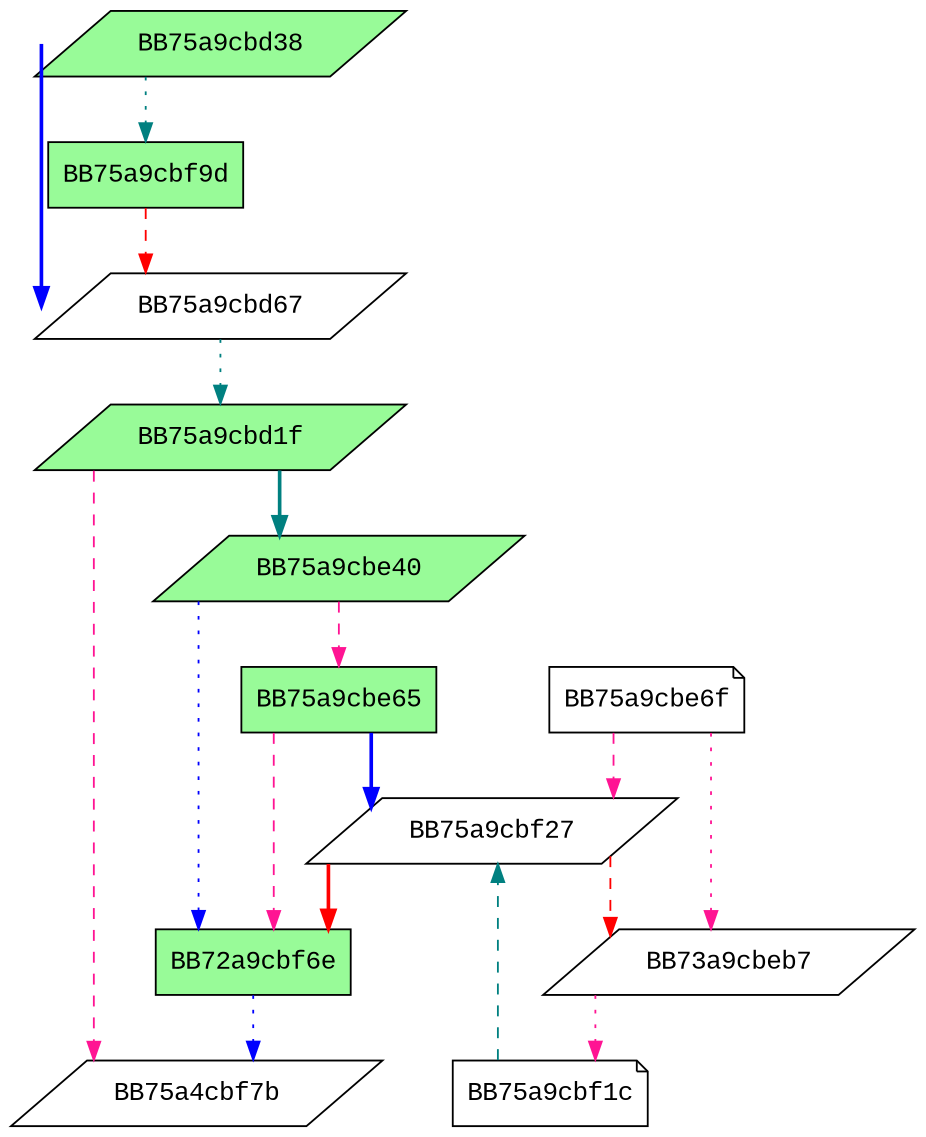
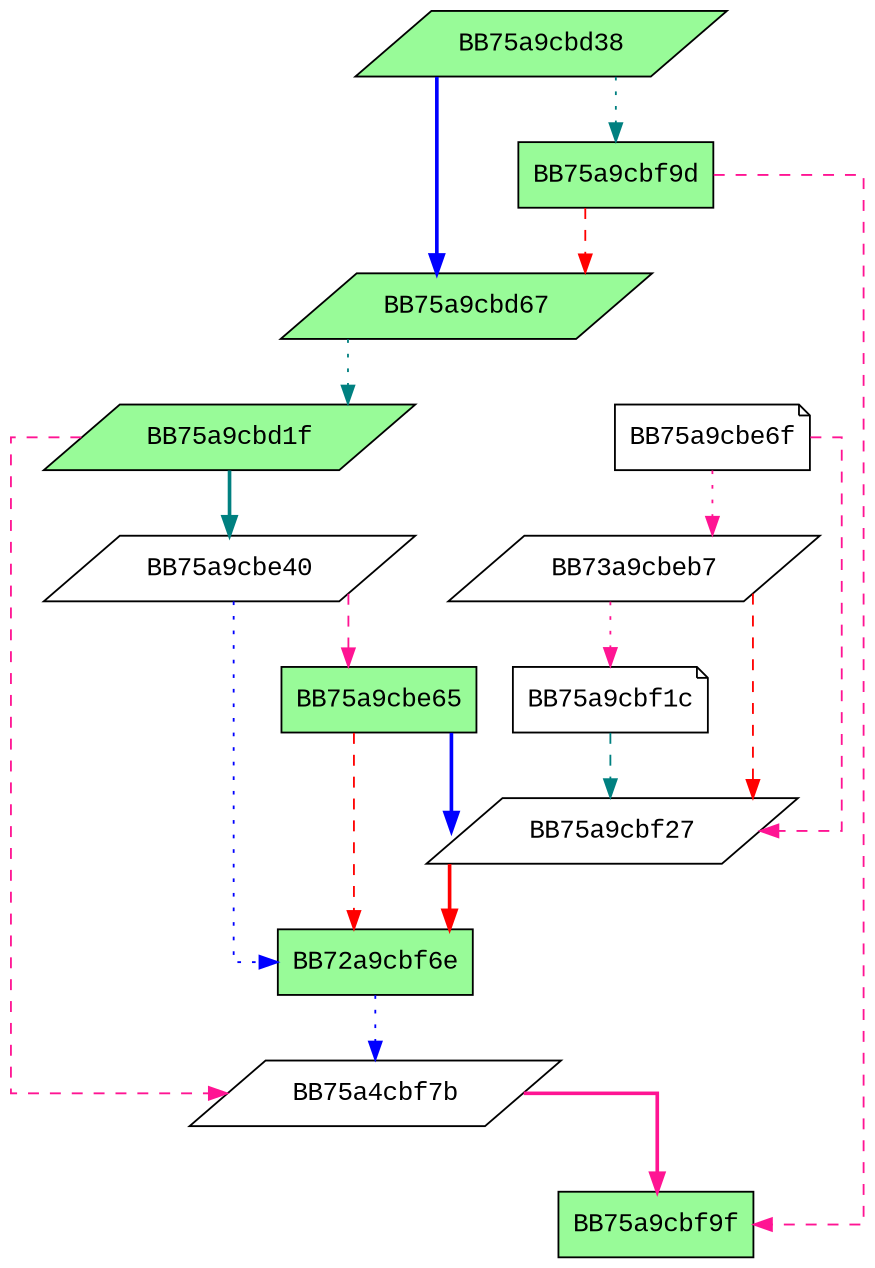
(220, 306) -> (466, 306)
(339, 569) -> (230, 569)
(274, 822) -> (354, 822)
(610, 887) -> (753, 687)
none -> (656, 1225)
